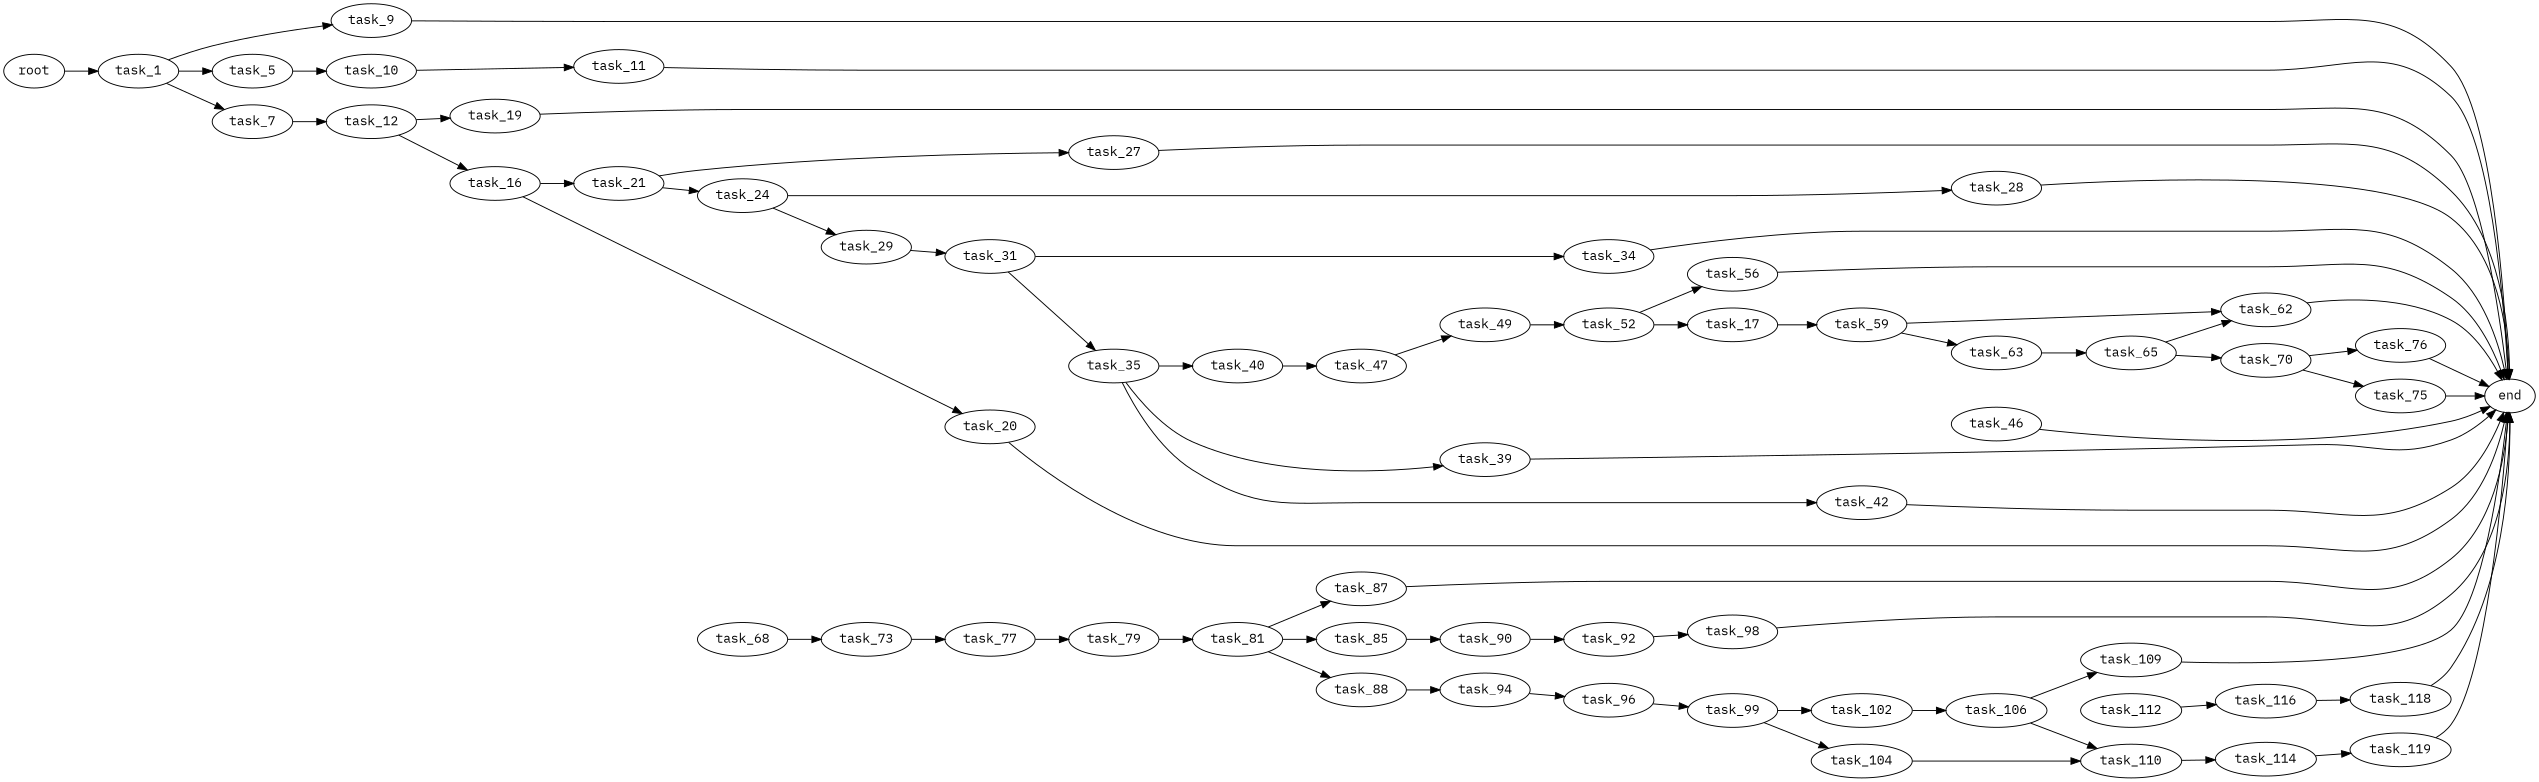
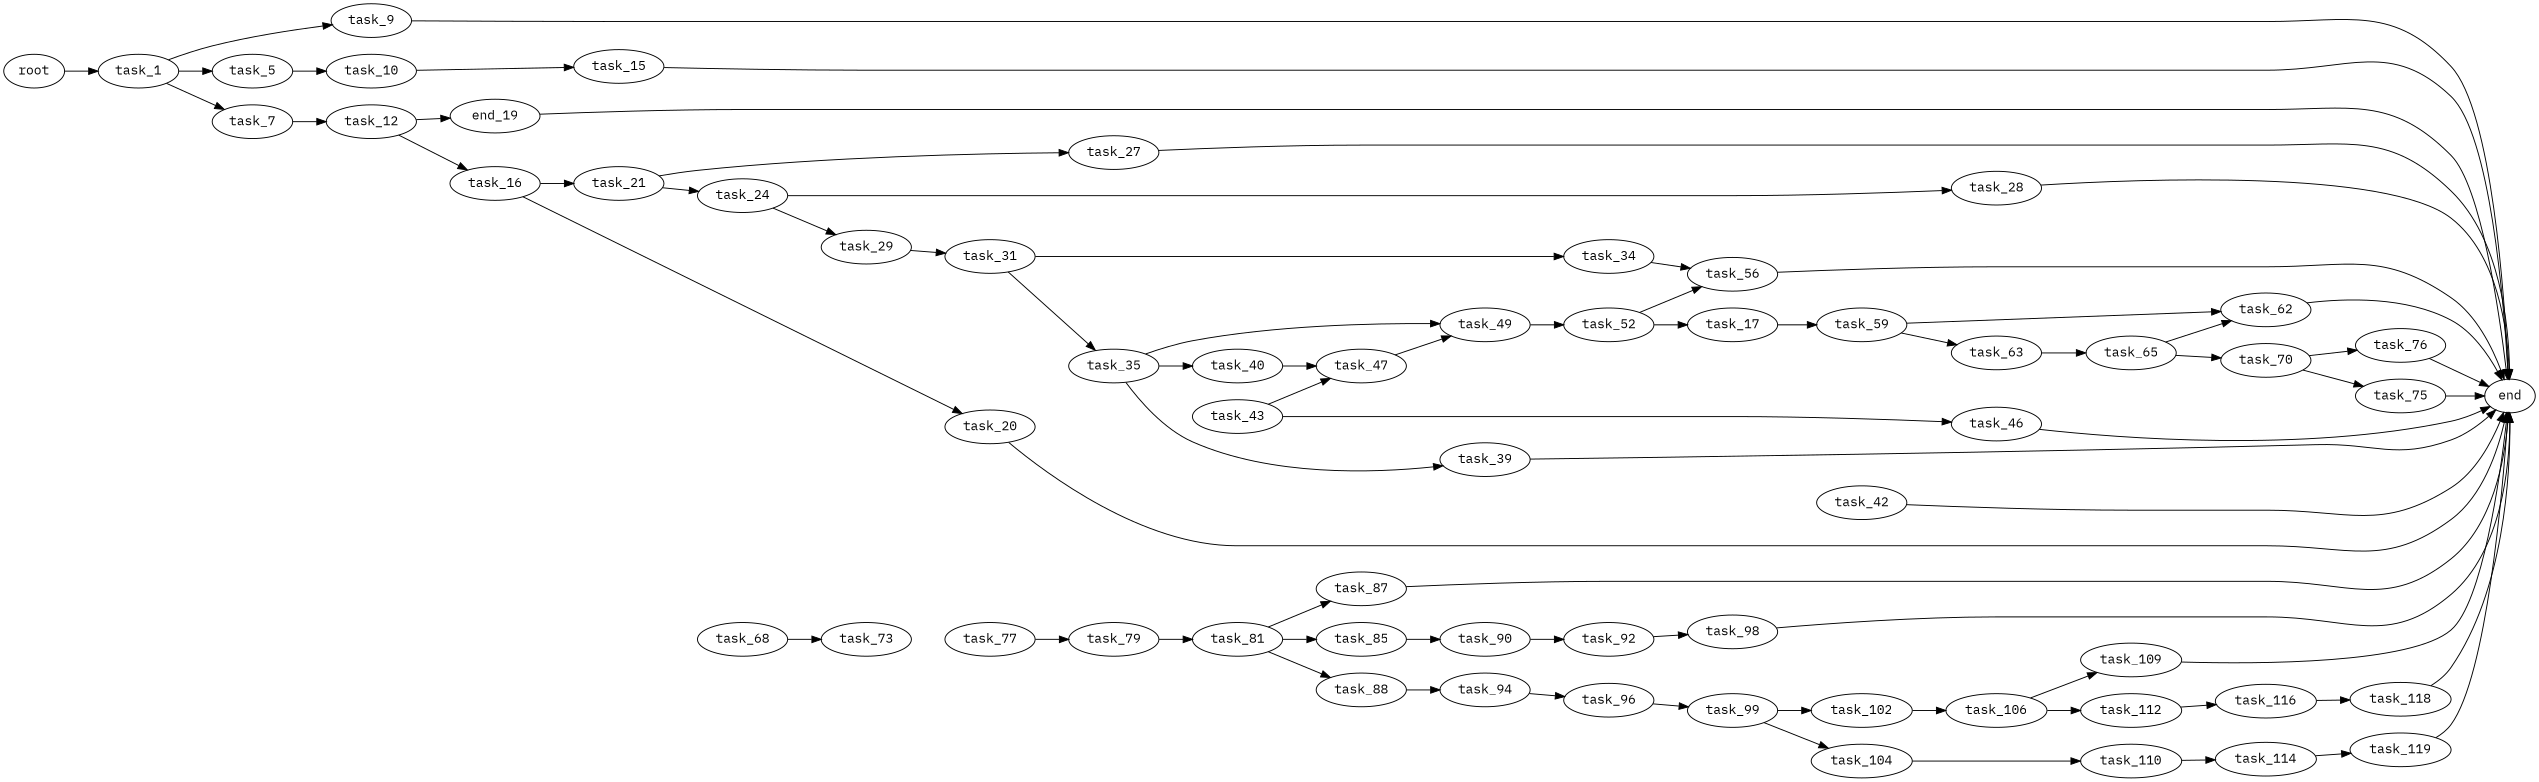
(619, 66) -> (619, 66)
(495, 116) -> (495, 116)
(2113, 231) -> (1666, 265)
none -> (1238, 417)
(1440, 503) -> (1287, 329)
(924, 639) -> none
(2059, 734) -> (2059, 711)
